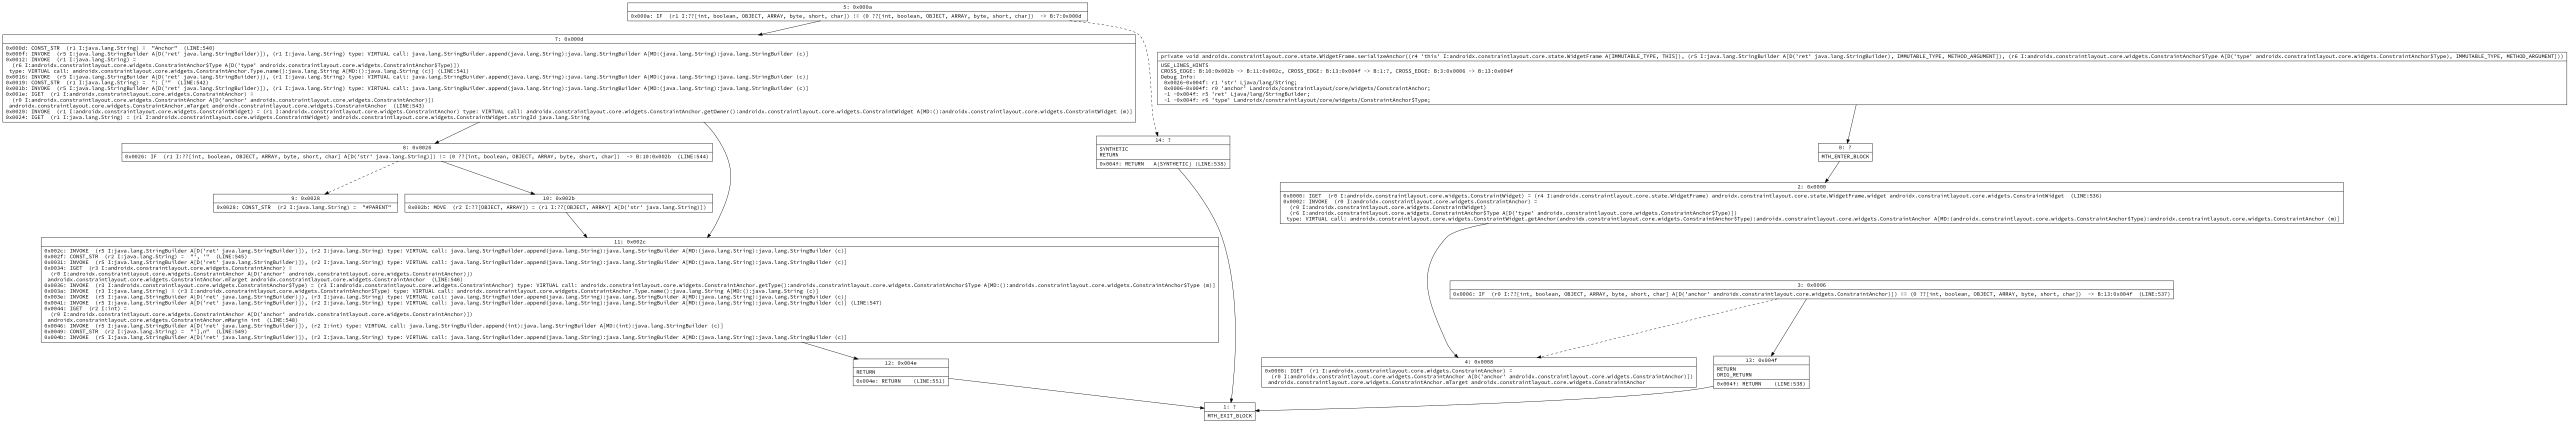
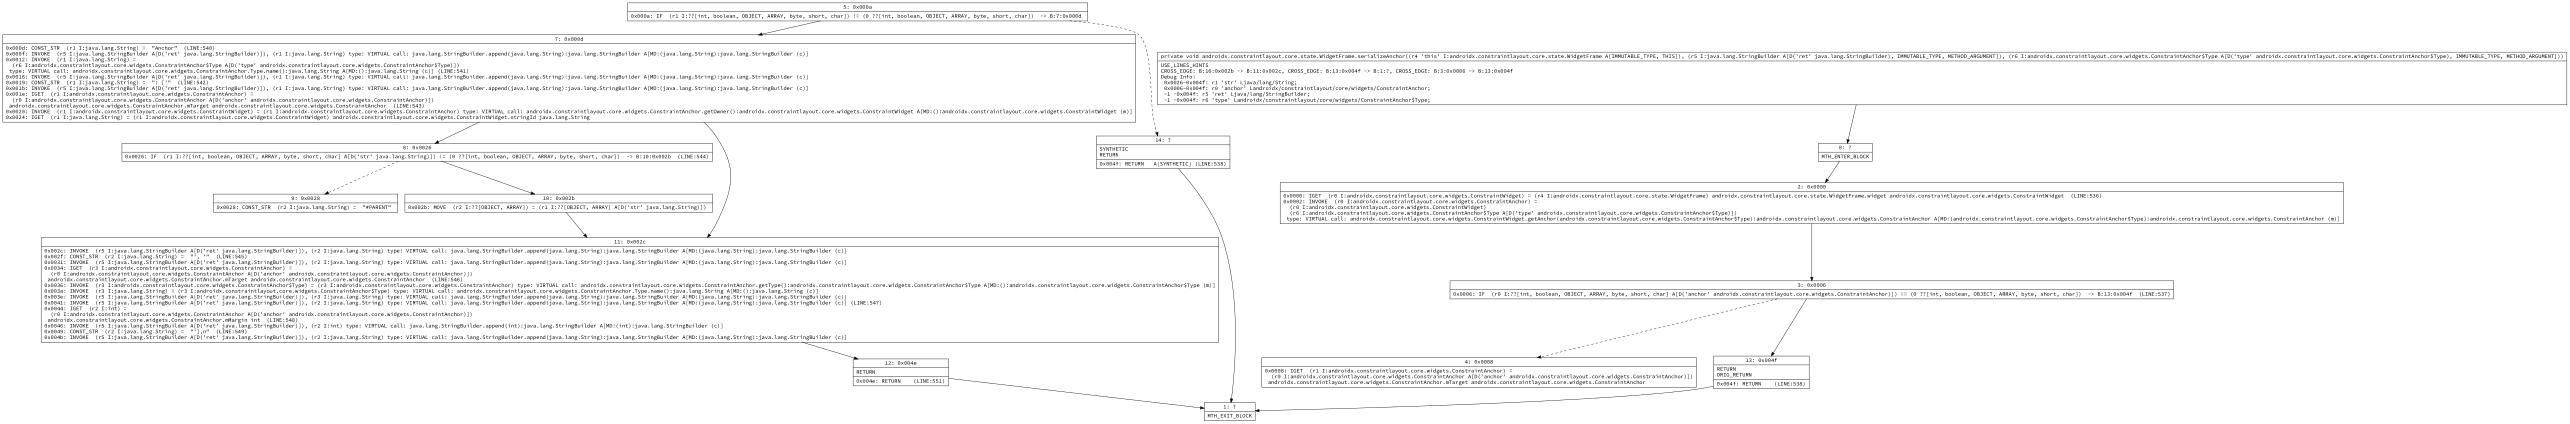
(1428, 274) -> (1812, 250)
